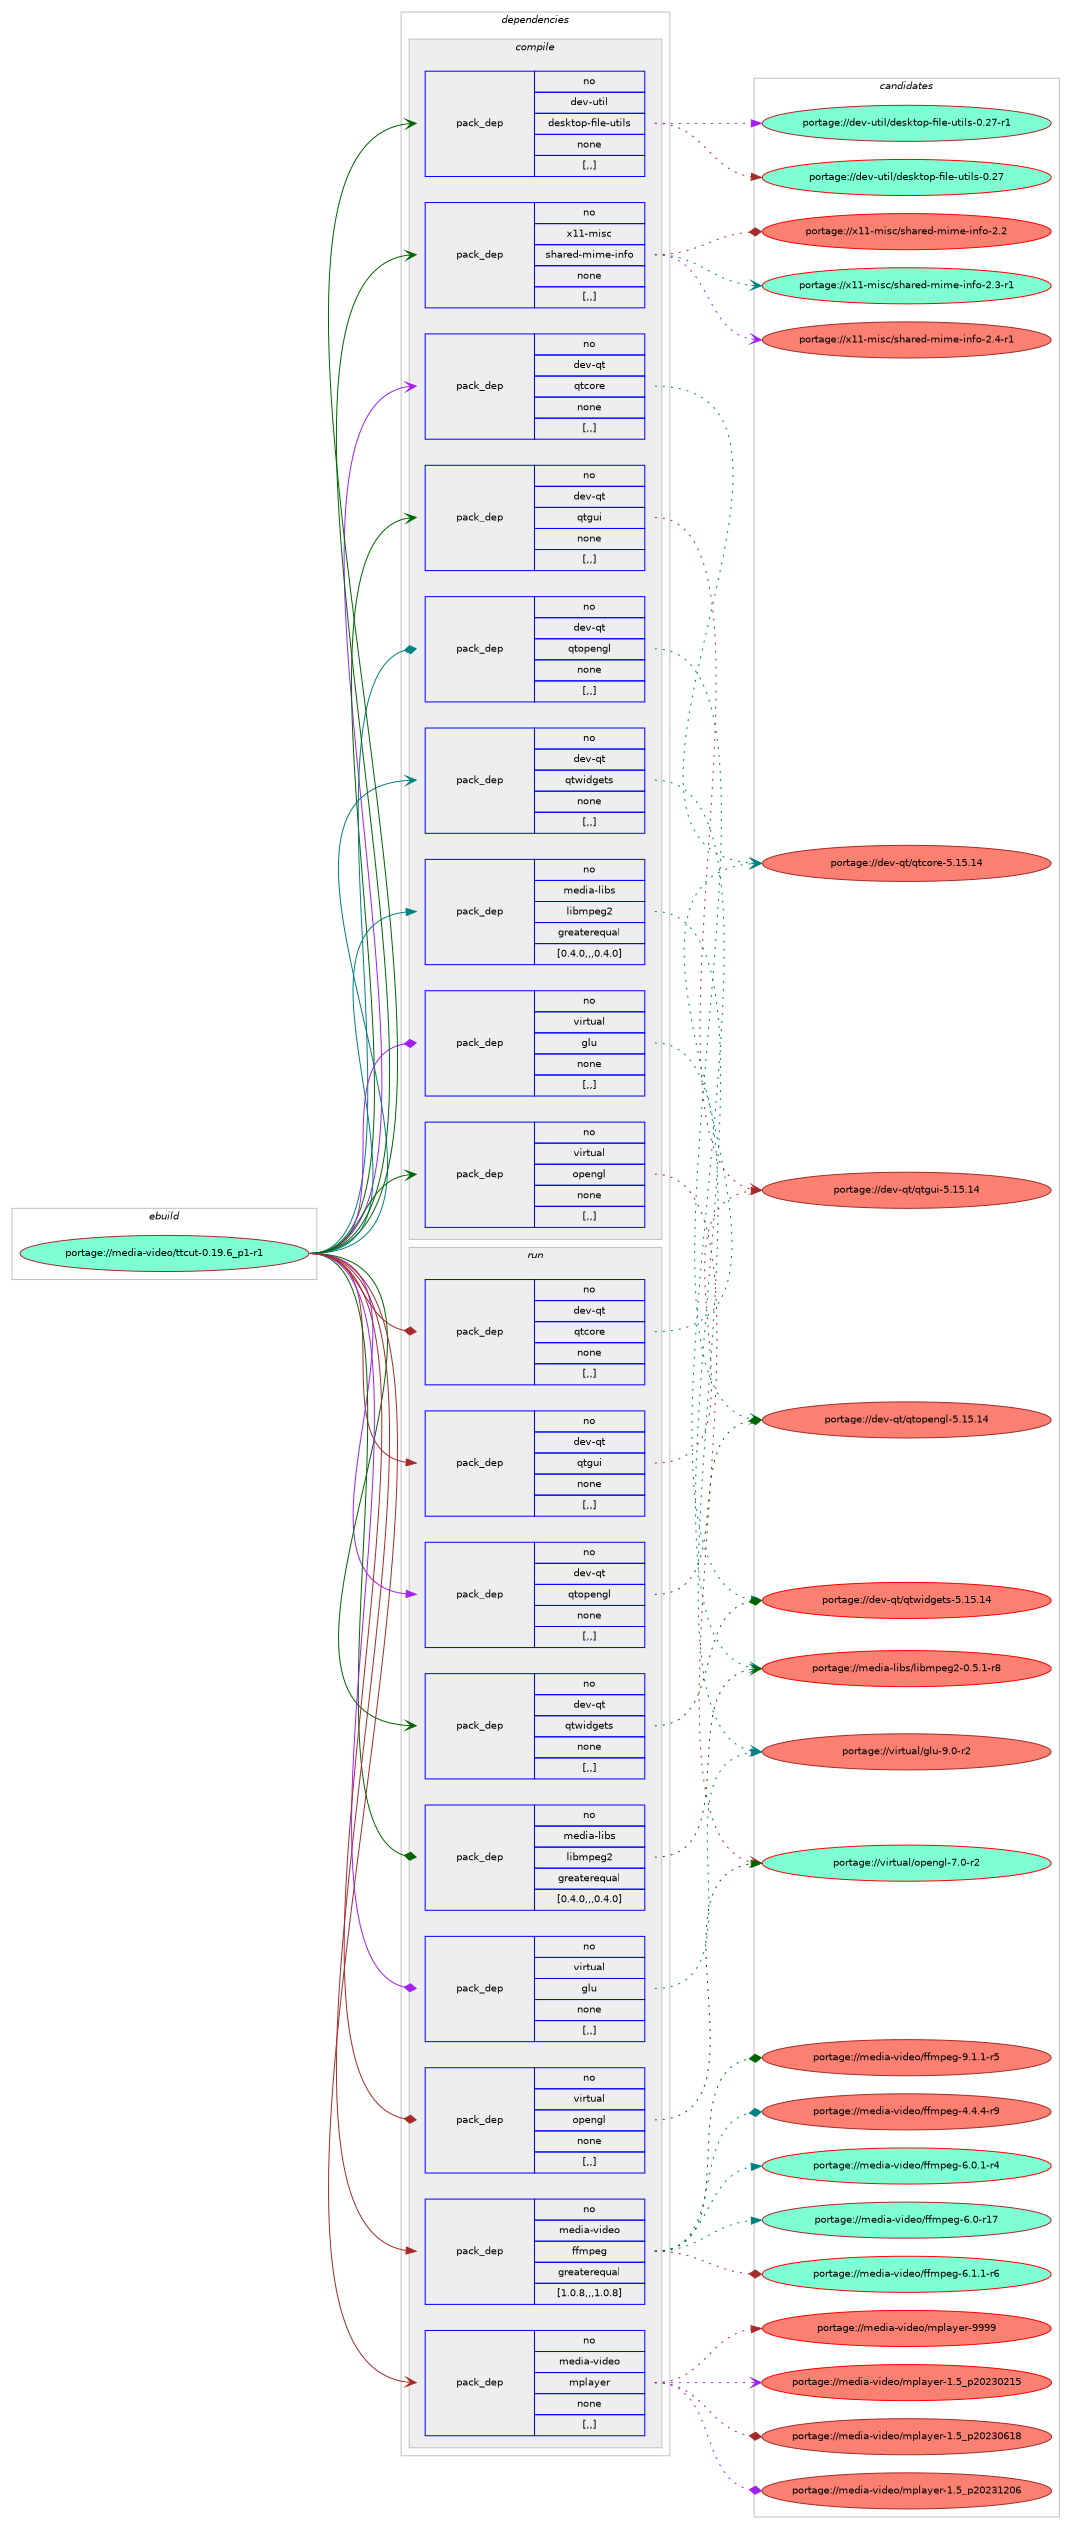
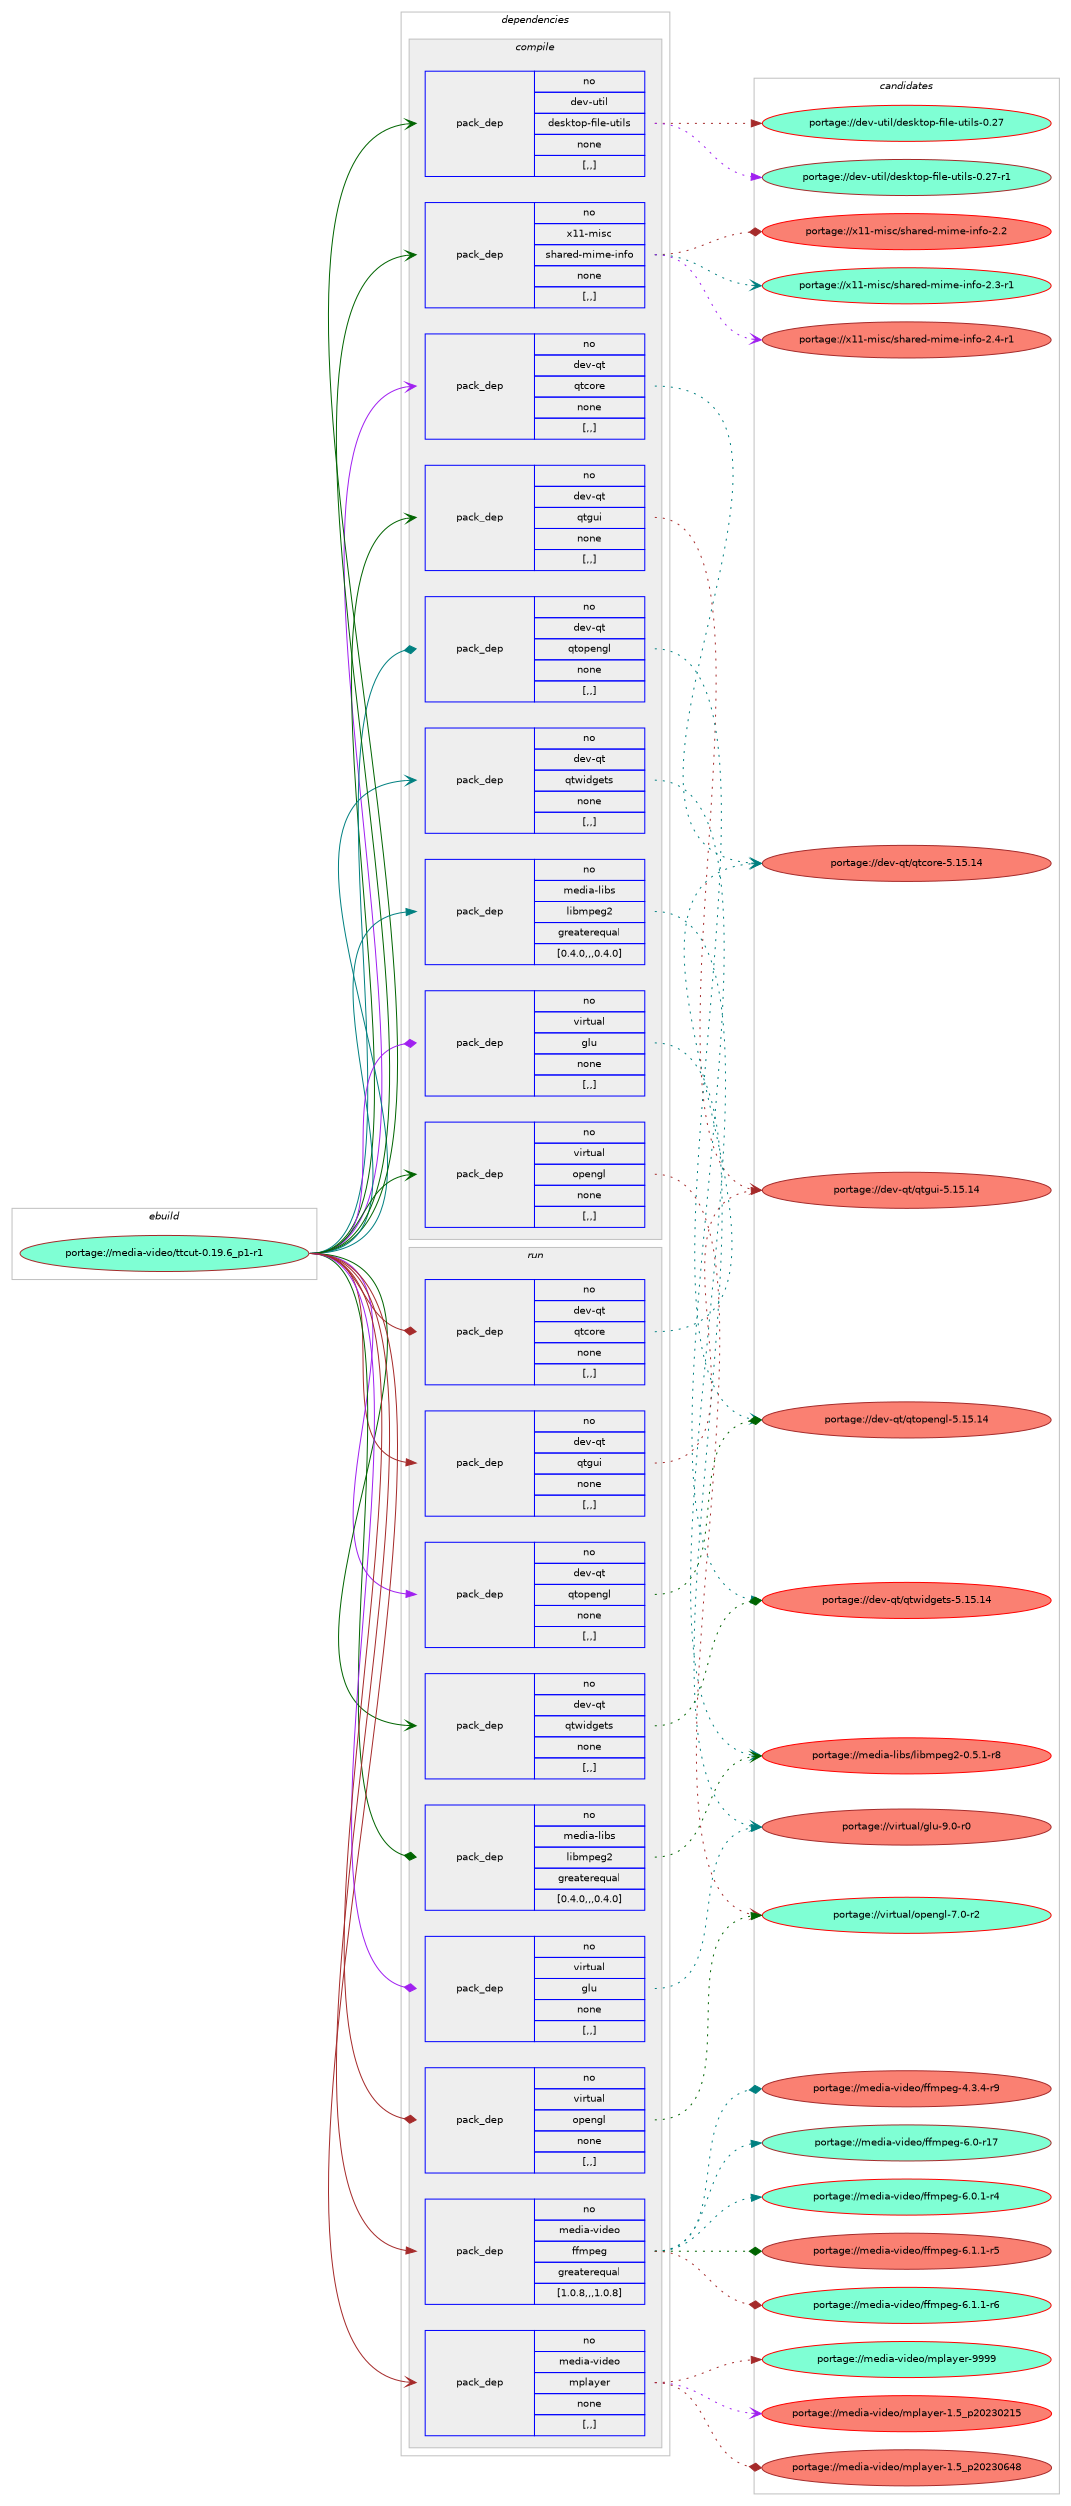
(907, 1752) -> (907, 1827)
(907, 2058) -> (907, 2251)
(907, 2112) -> (907, 2089)
(907, 2328) -> (907, 2360)
(907, 2437) -> (907, 2468)
(907, 2491) -> none
